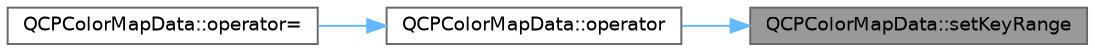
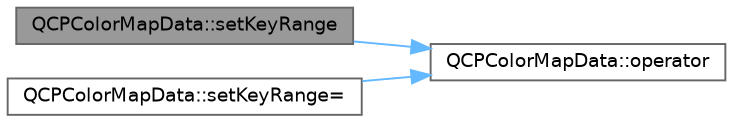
(163, 26) -> (185, 97)
(706, 26) -> (382, 44)
